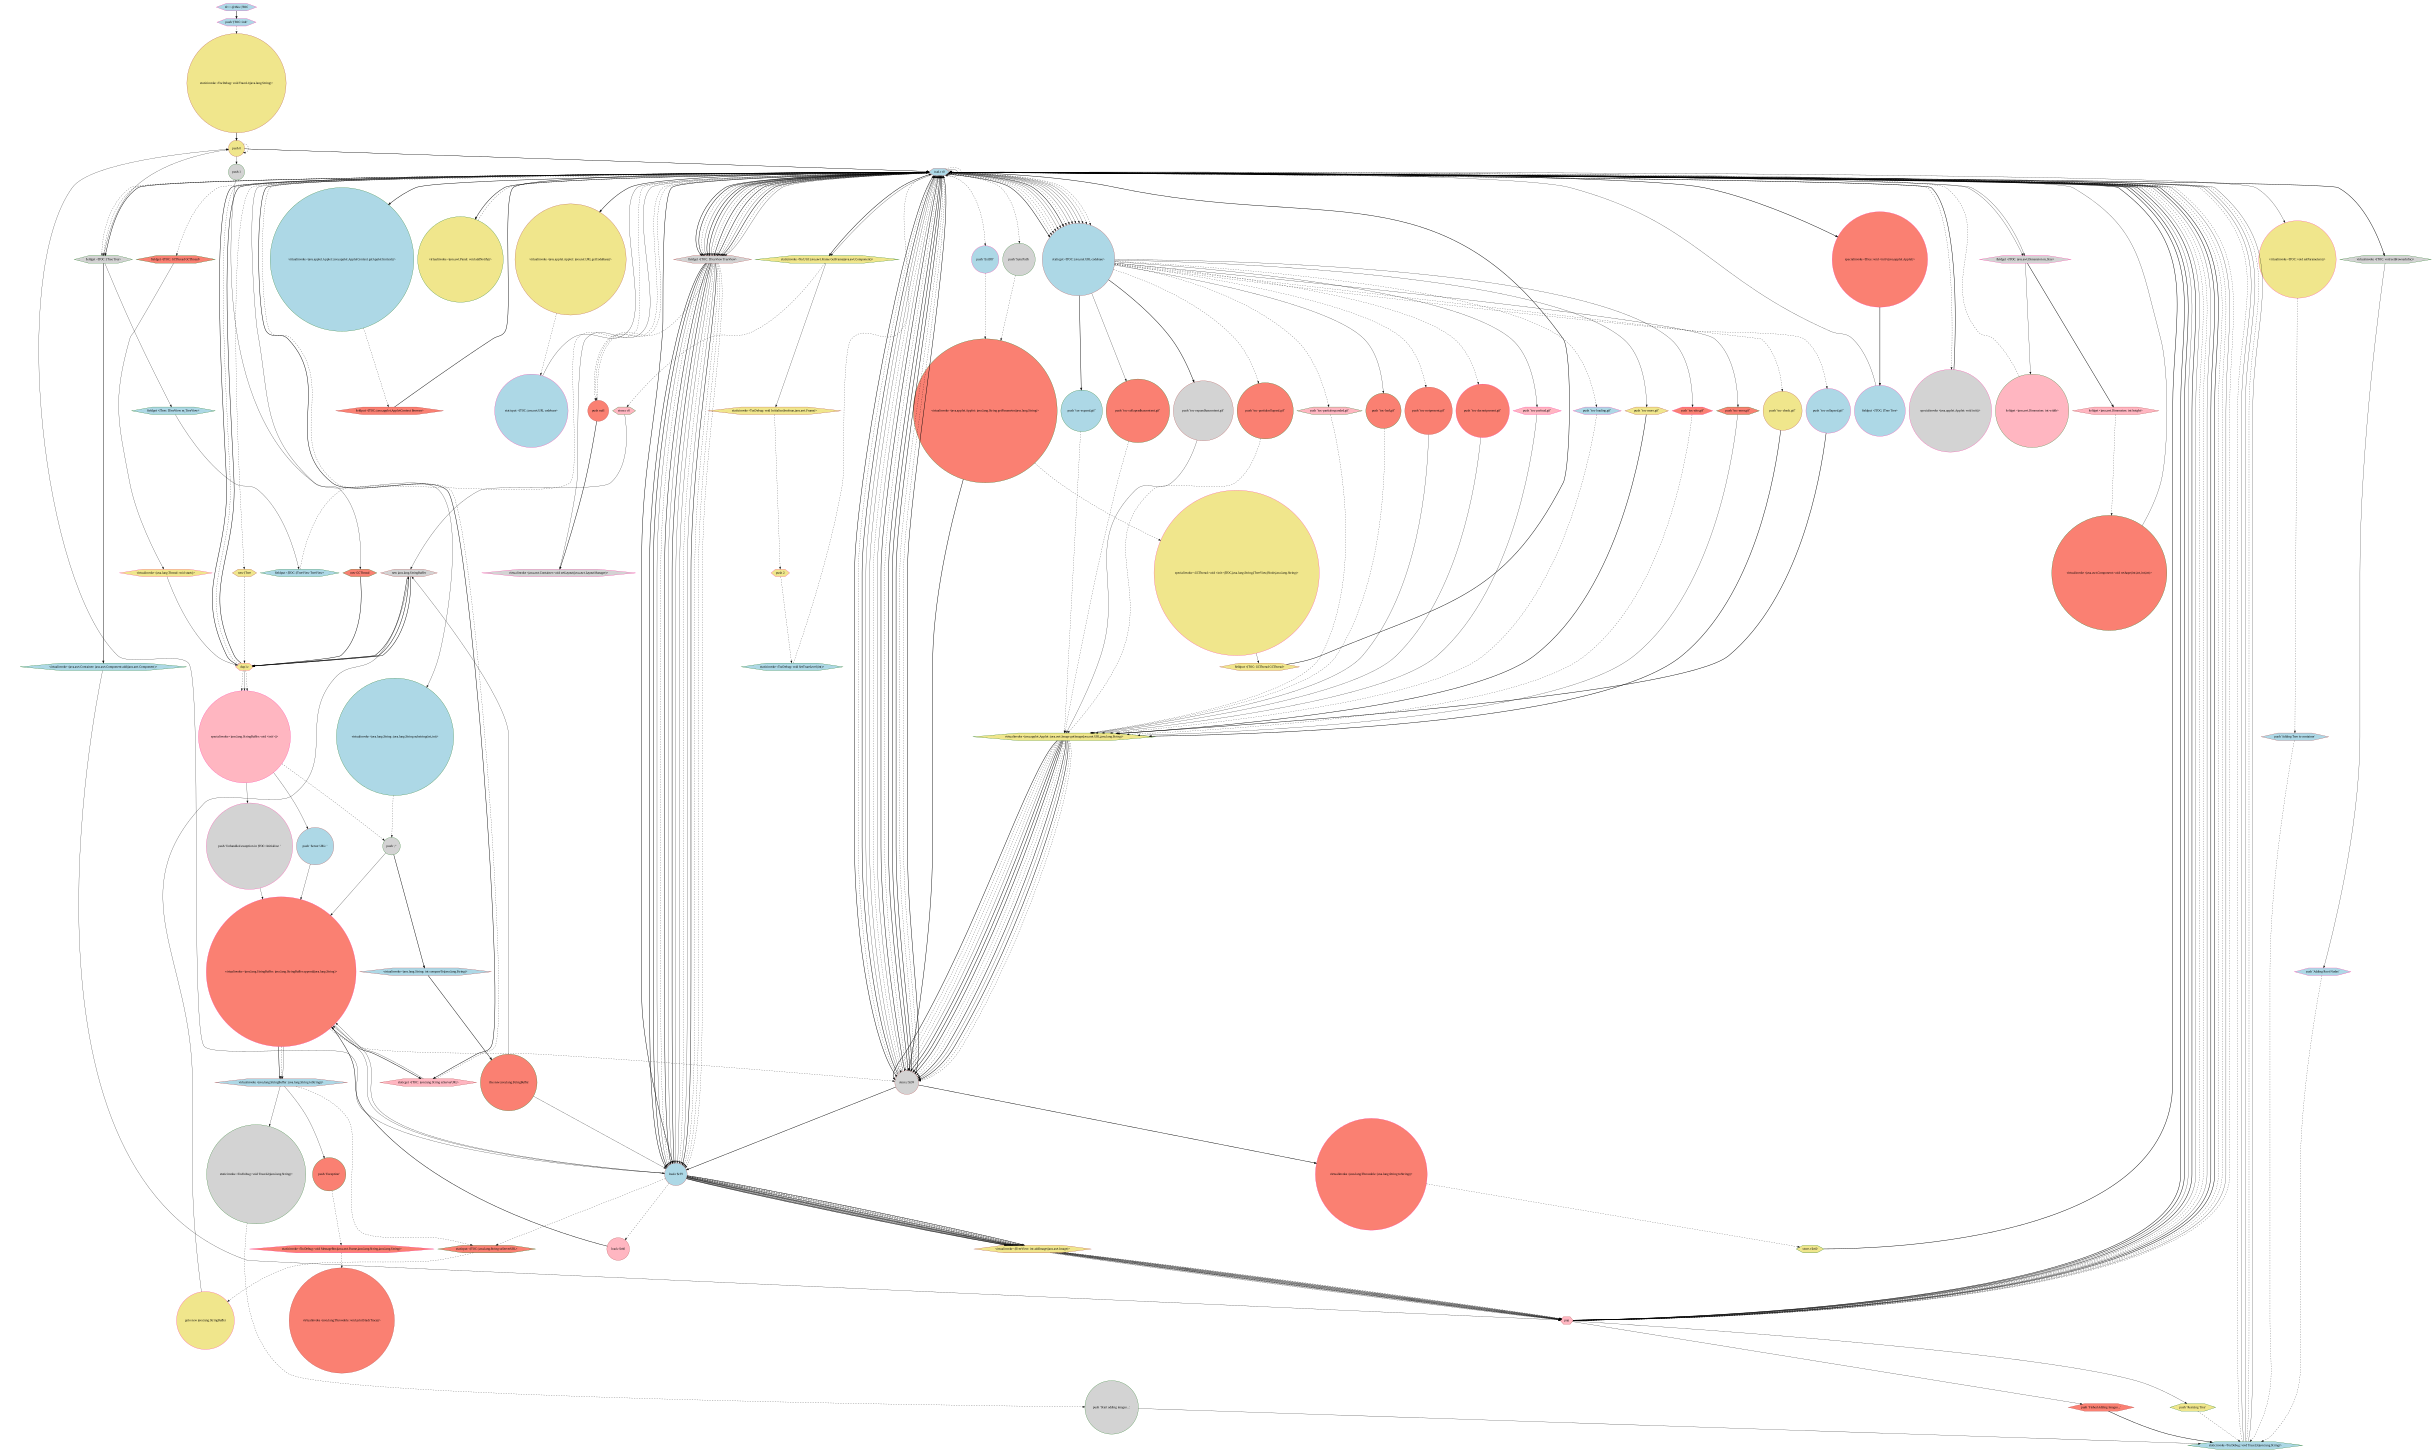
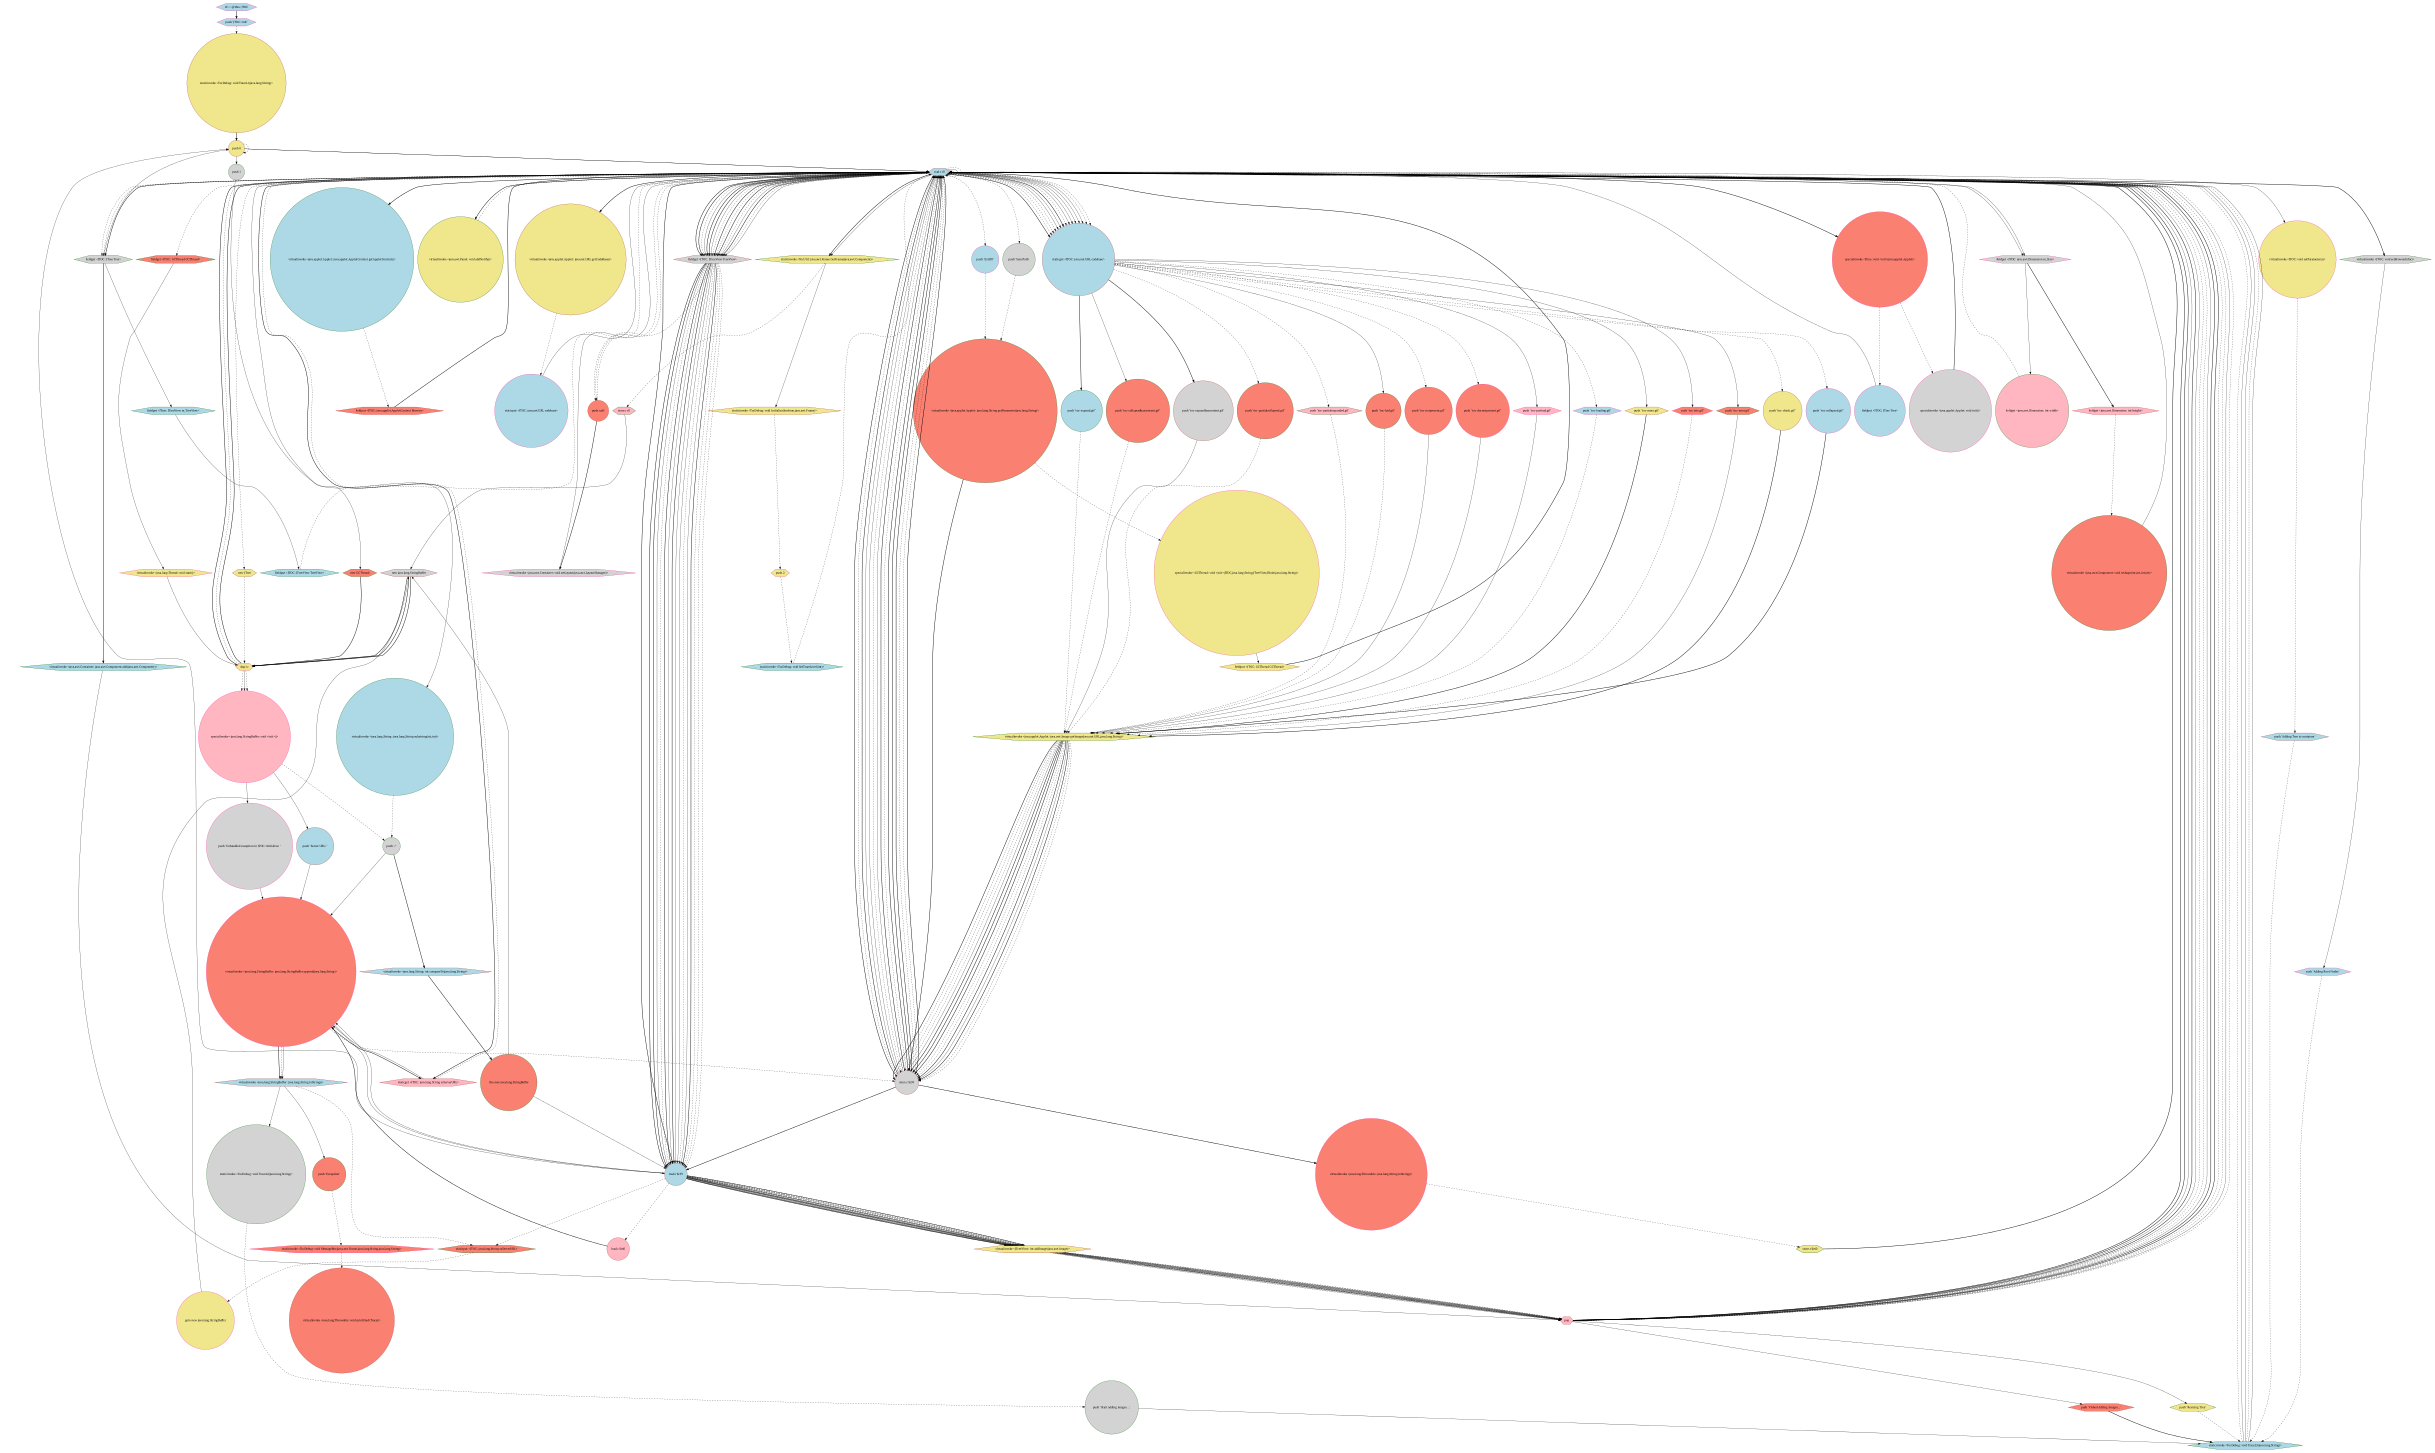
(1531, 178) -> (1916, 337)
(1880, 345) -> (1880, 345)
